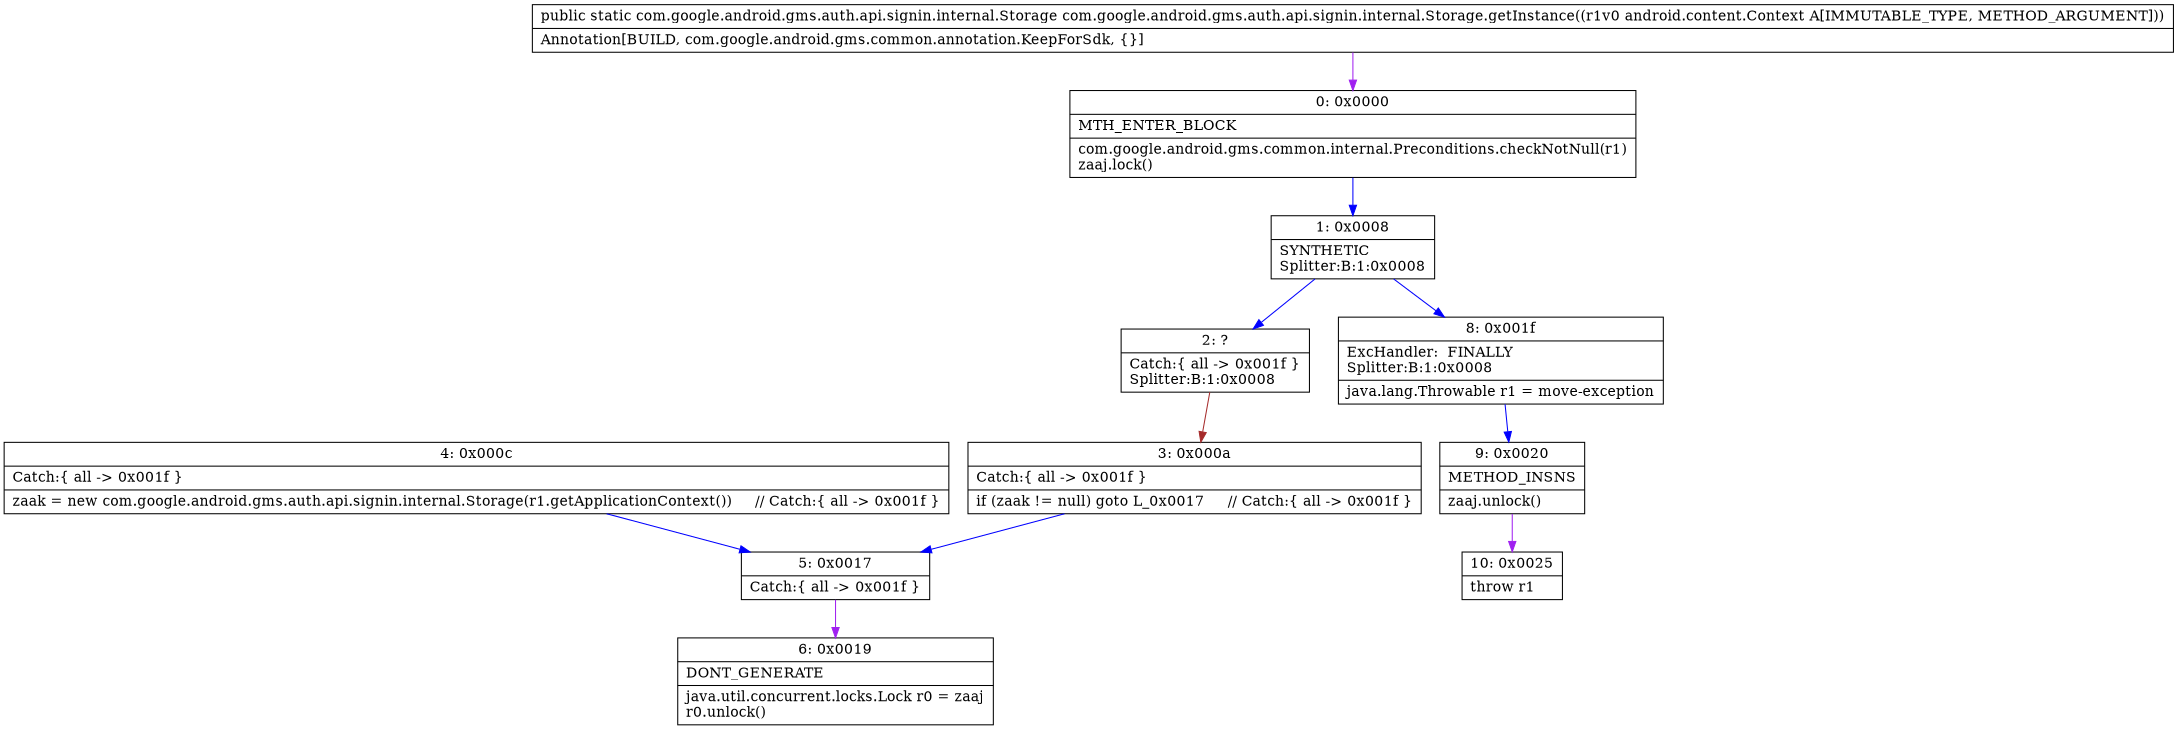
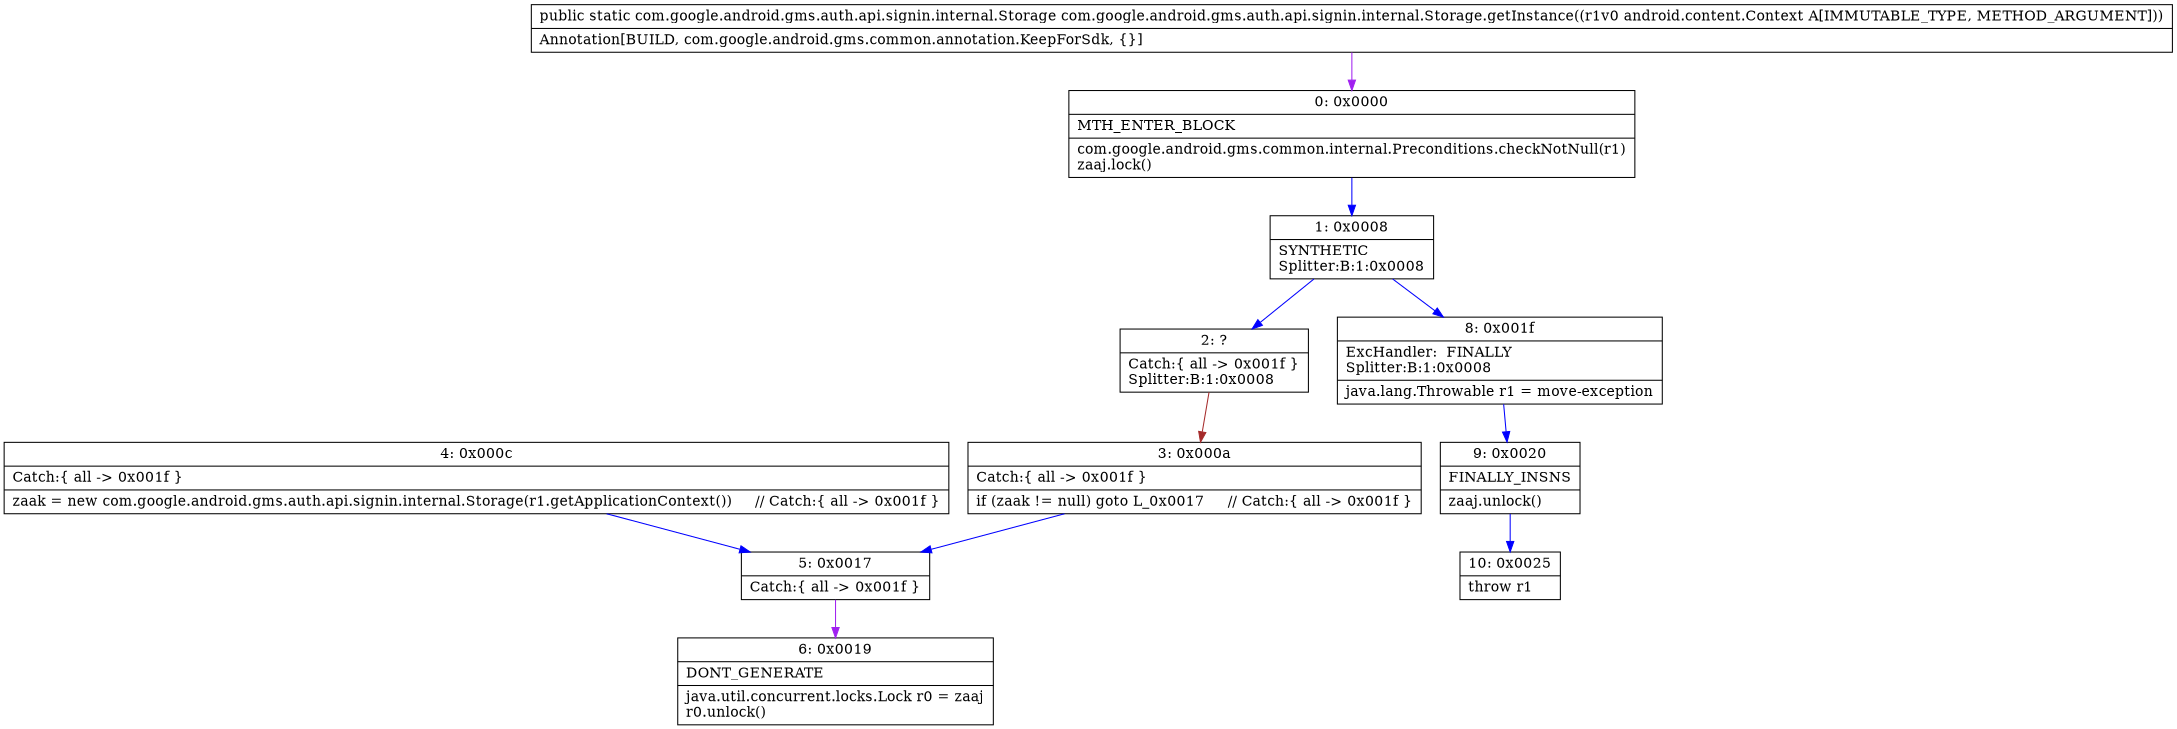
(1512, 478) -> (1510, 478)
(1512, 528) -> (1510, 528)
